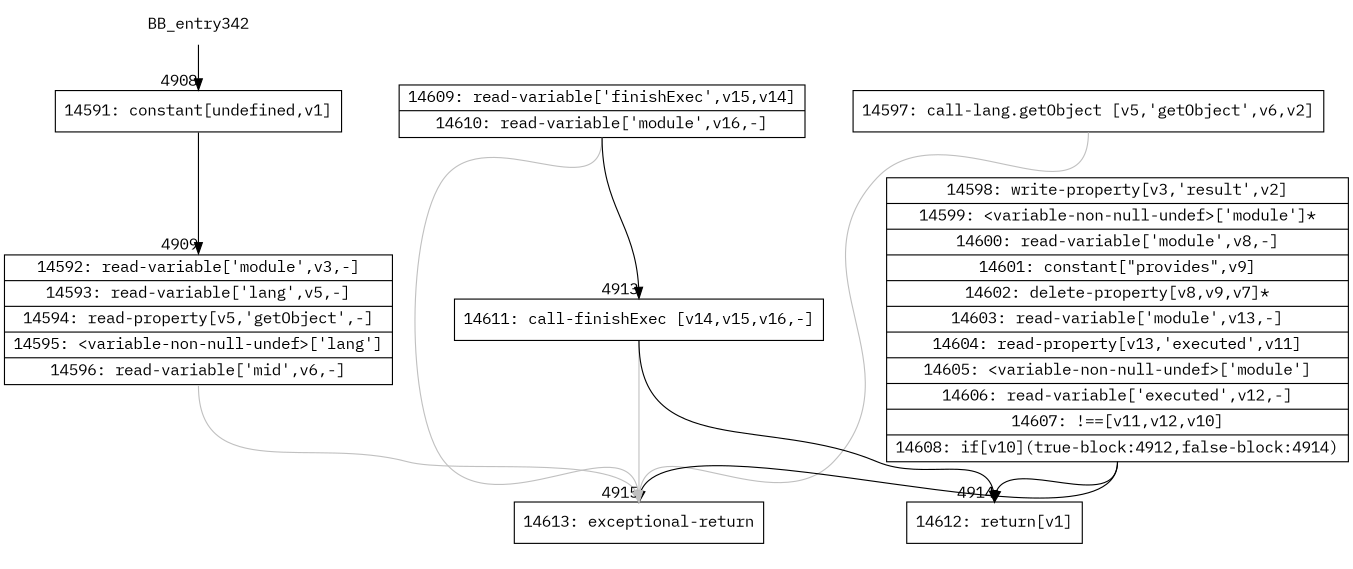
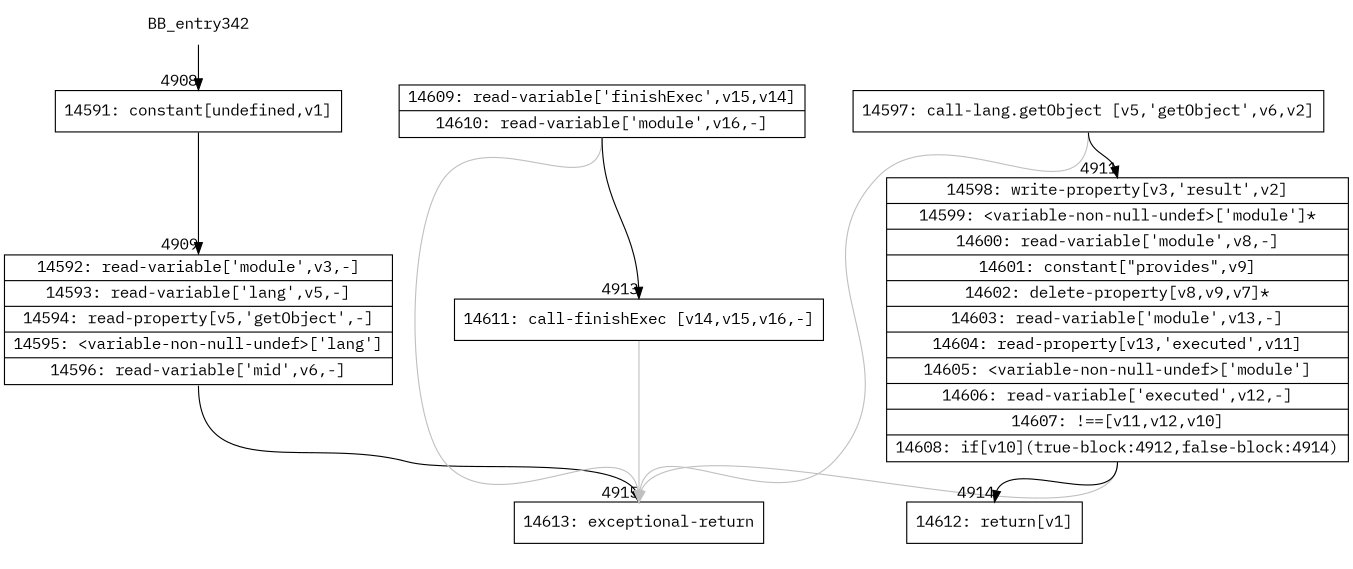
none -> (1098, 152)
(796, 441) -> none
(400, 460) -> (400, 460)
(883, 483) -> (883, 483)
